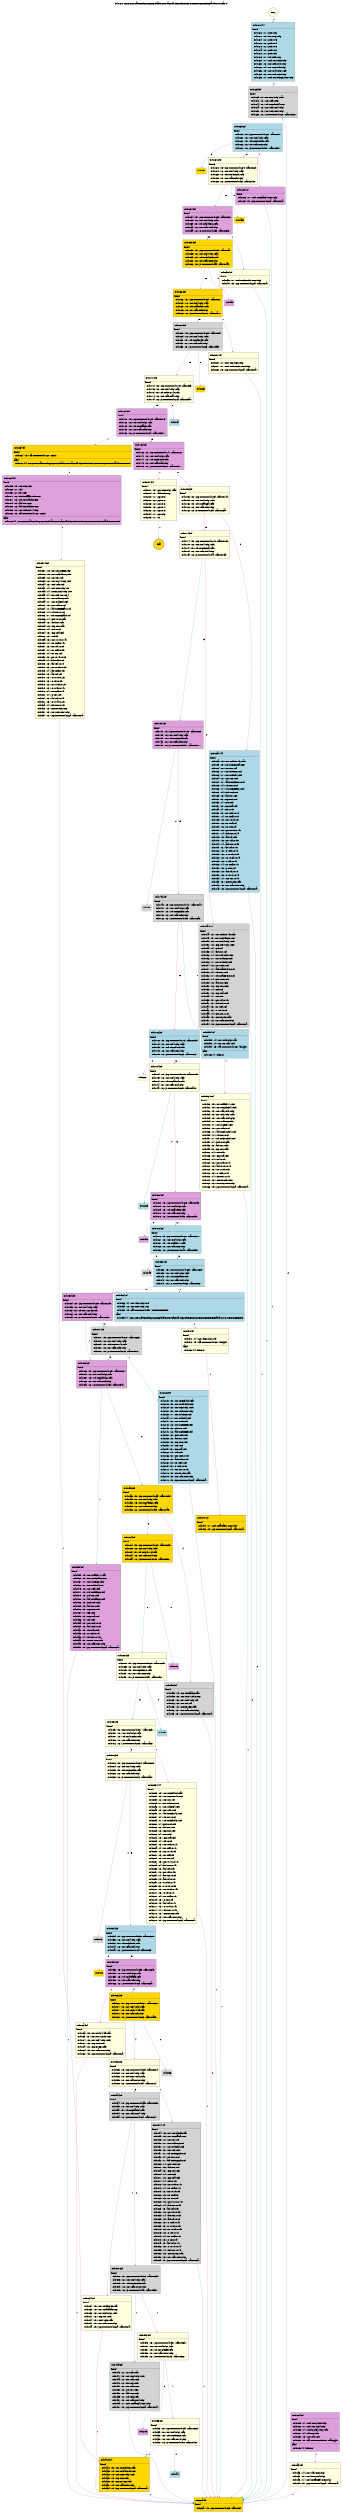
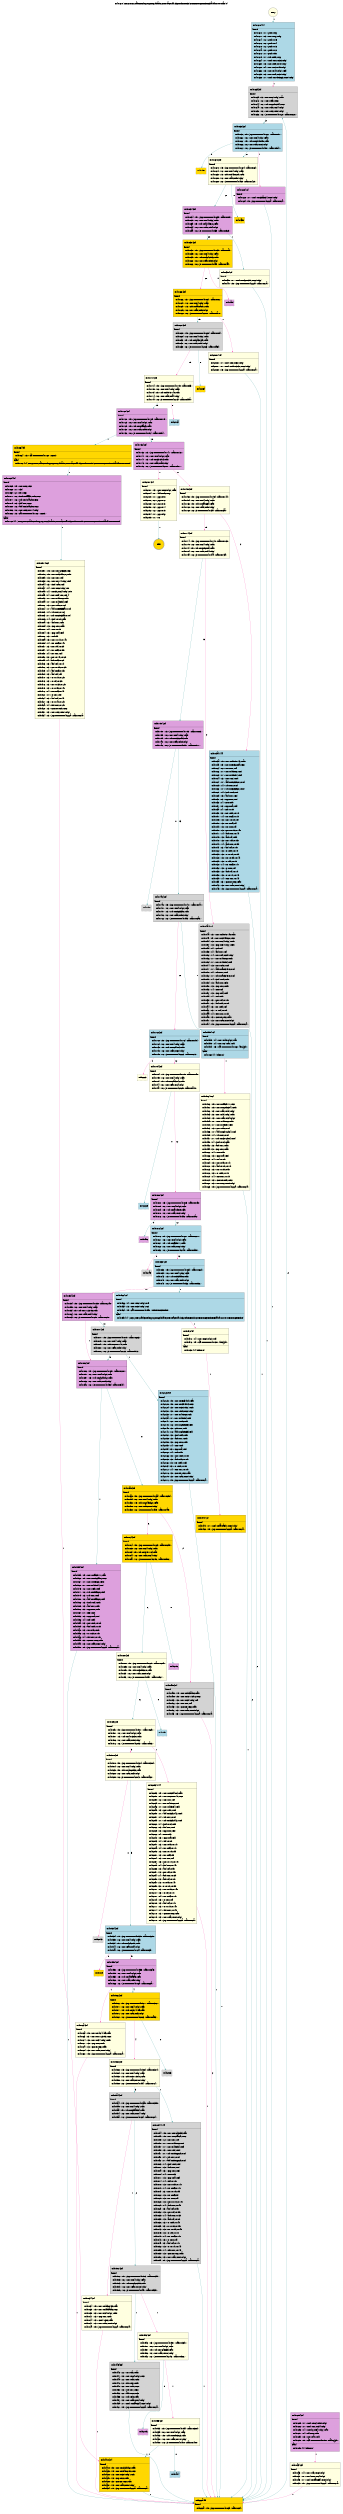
none -> (265, 120)
(159, 544) -> (159, 544)
